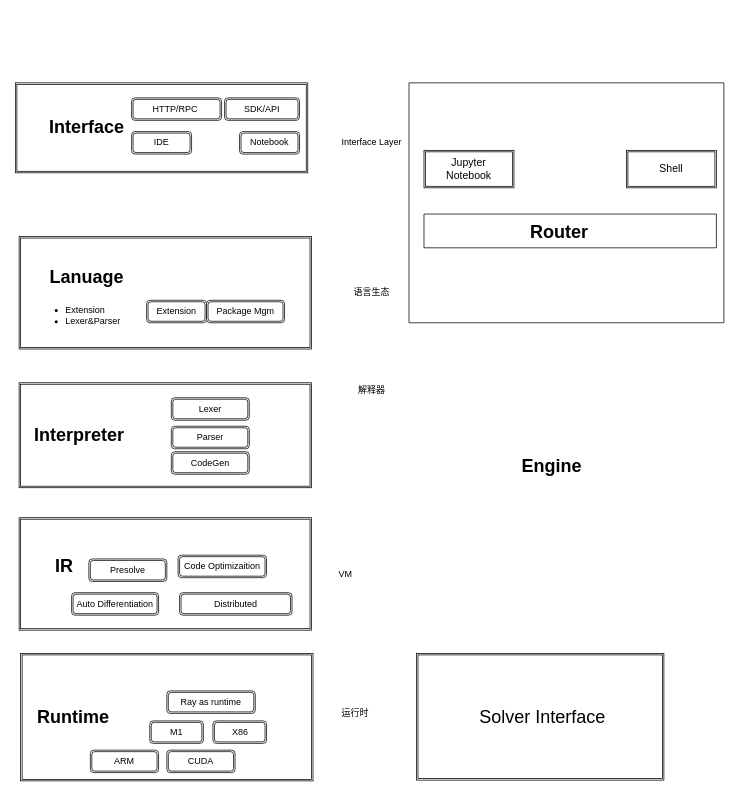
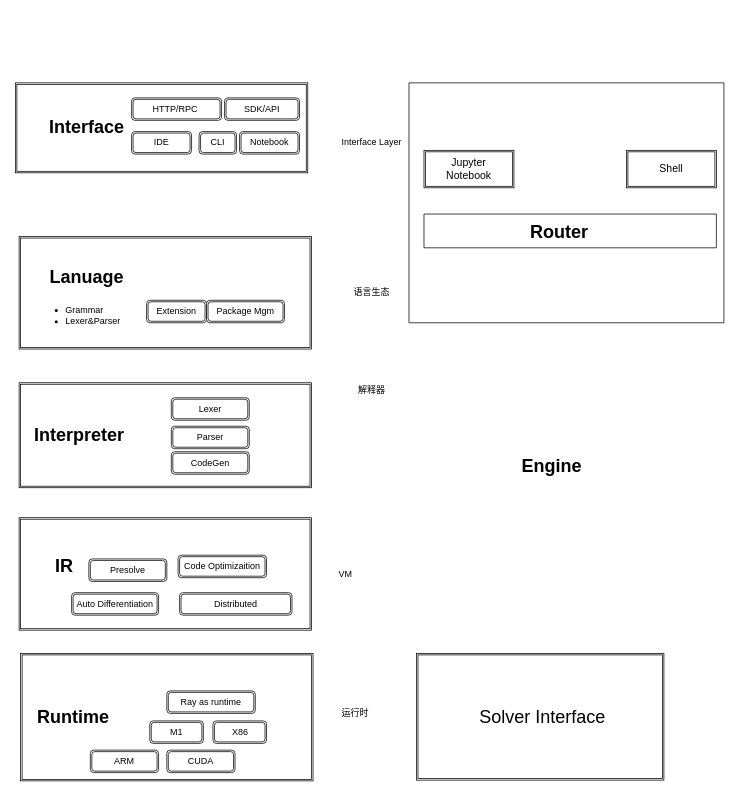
none -> (218, 143)
(66, 315) -> (66, 315)
